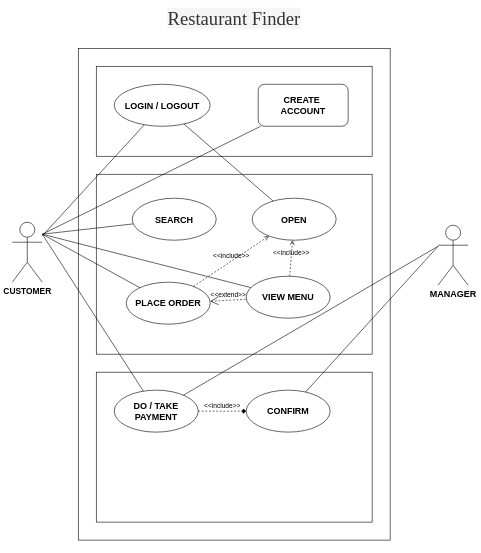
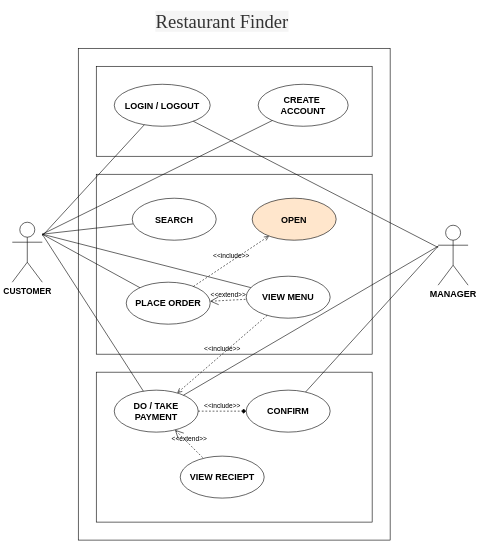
(234, 18) -> (222, 21)
(303, 105) -> (303, 105)
(228, 162) -> (314, 183)
(294, 219) -> (294, 219)
(291, 256) -> (222, 355)
none -> (190, 445)
none -> (222, 477)
